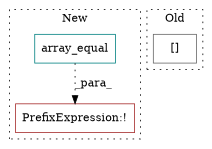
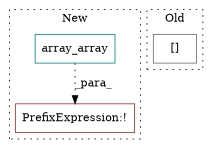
(75, 49) -> (75, 49)
